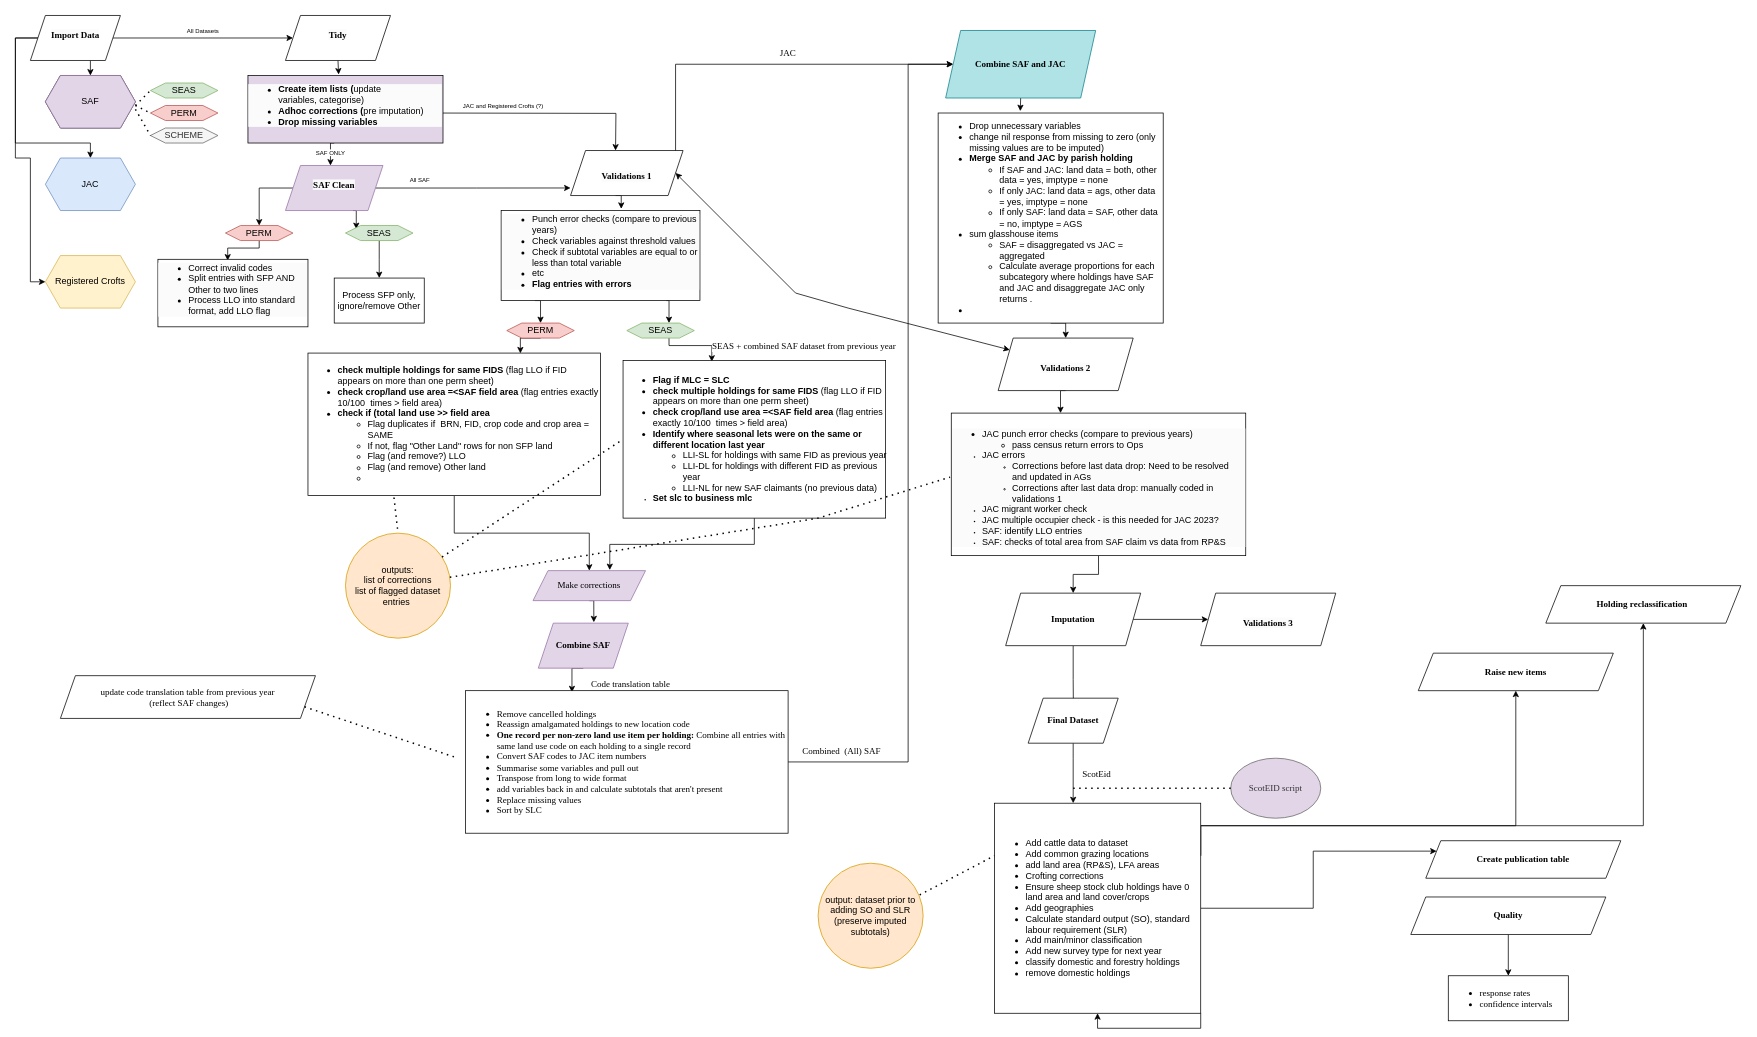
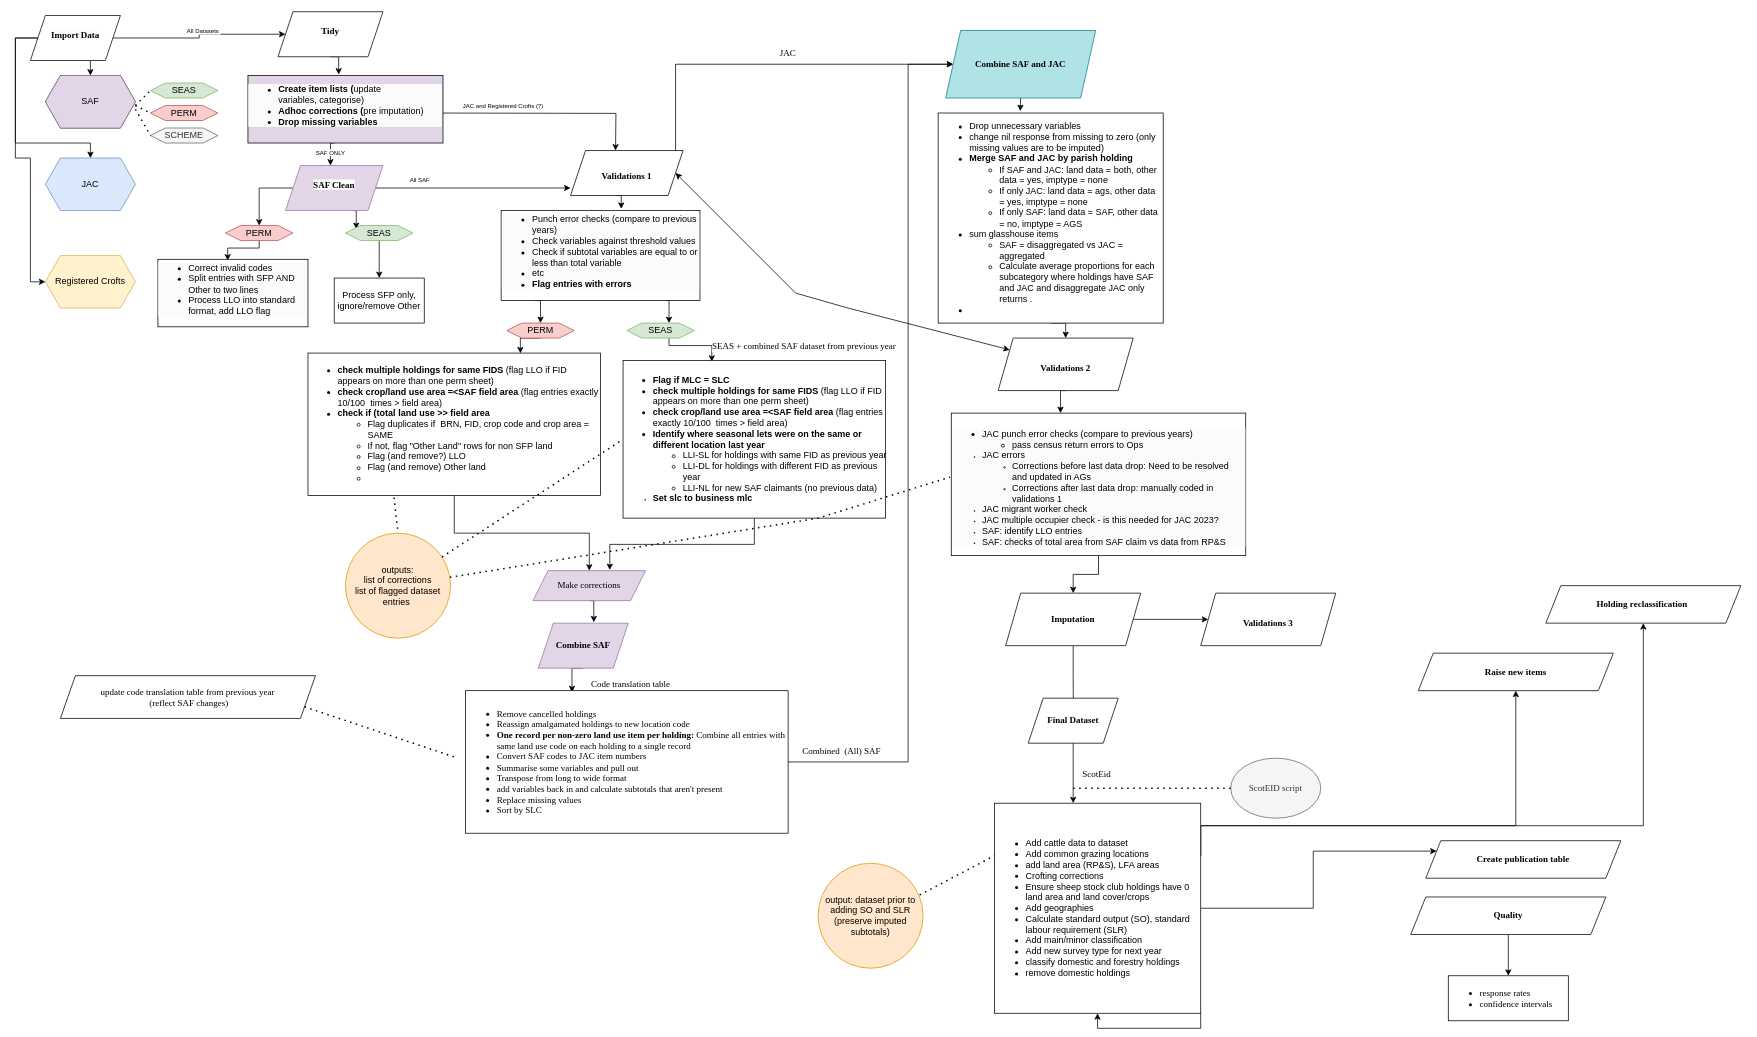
(338, 38) -> (330, 34)
(1275, 788) -> (1275, 788)
